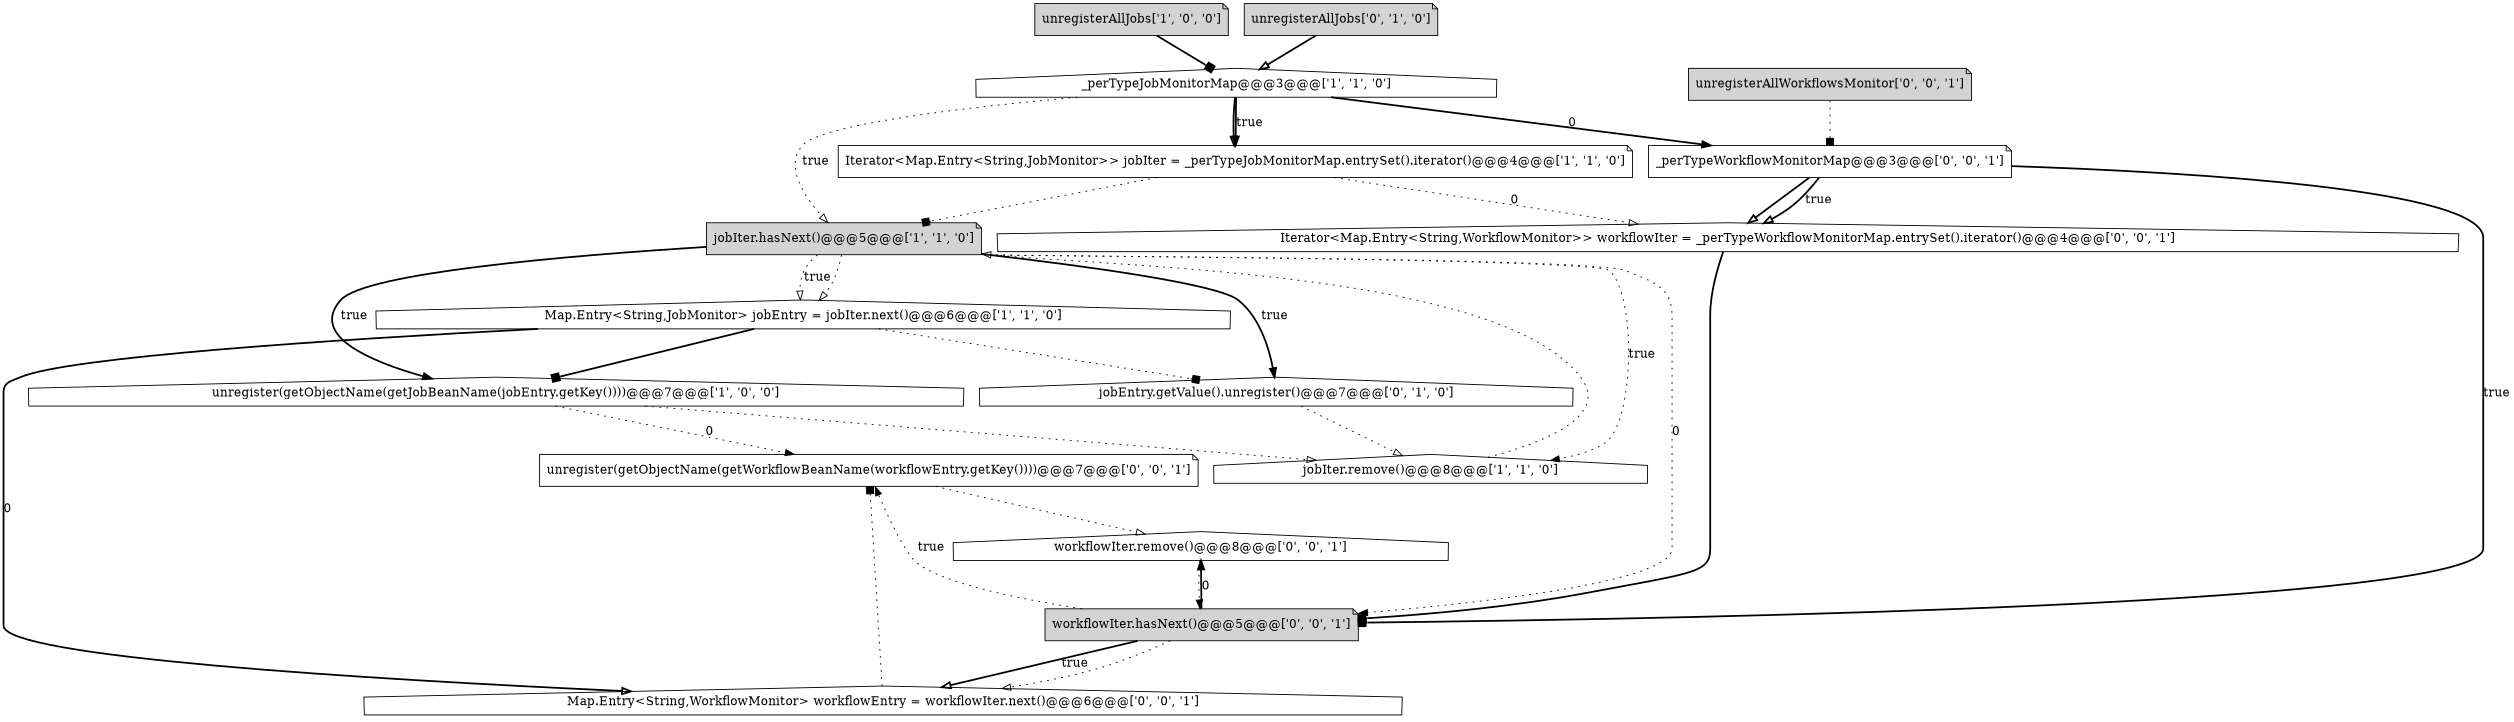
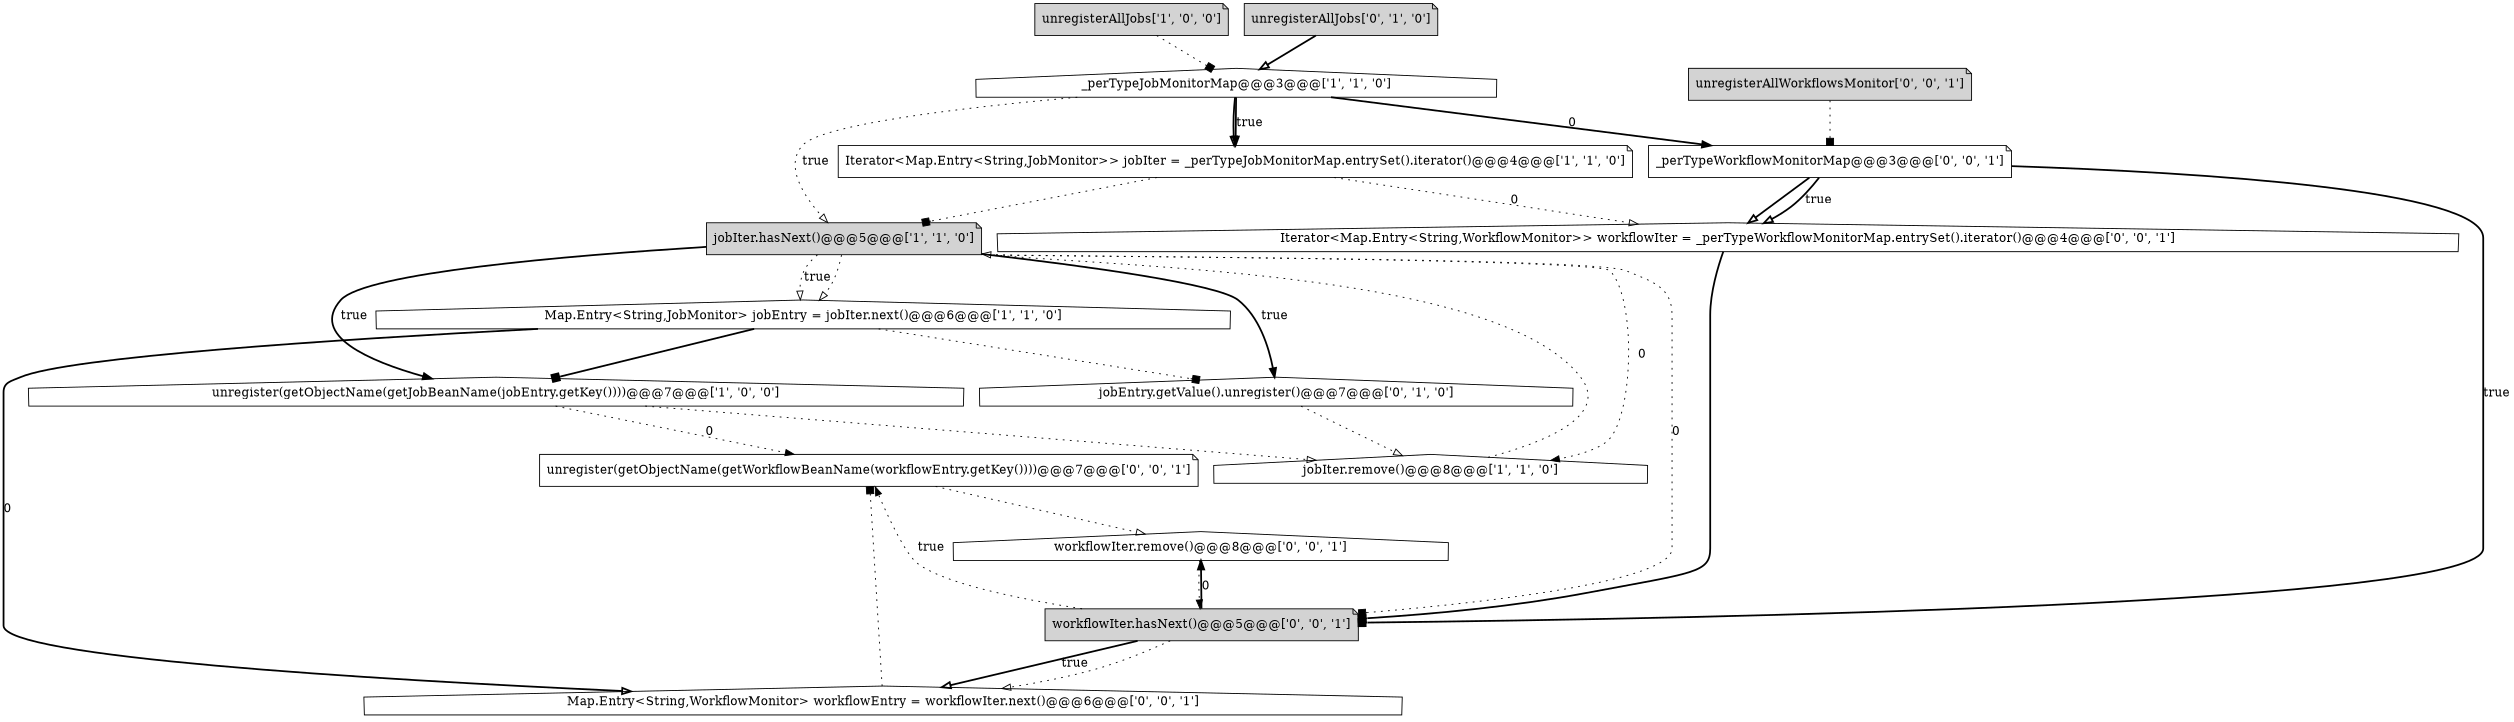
(1181, 50) -> (1181, 50)
(1644, 278) -> (1644, 278)
(1642, 355) -> (1642, 355)
